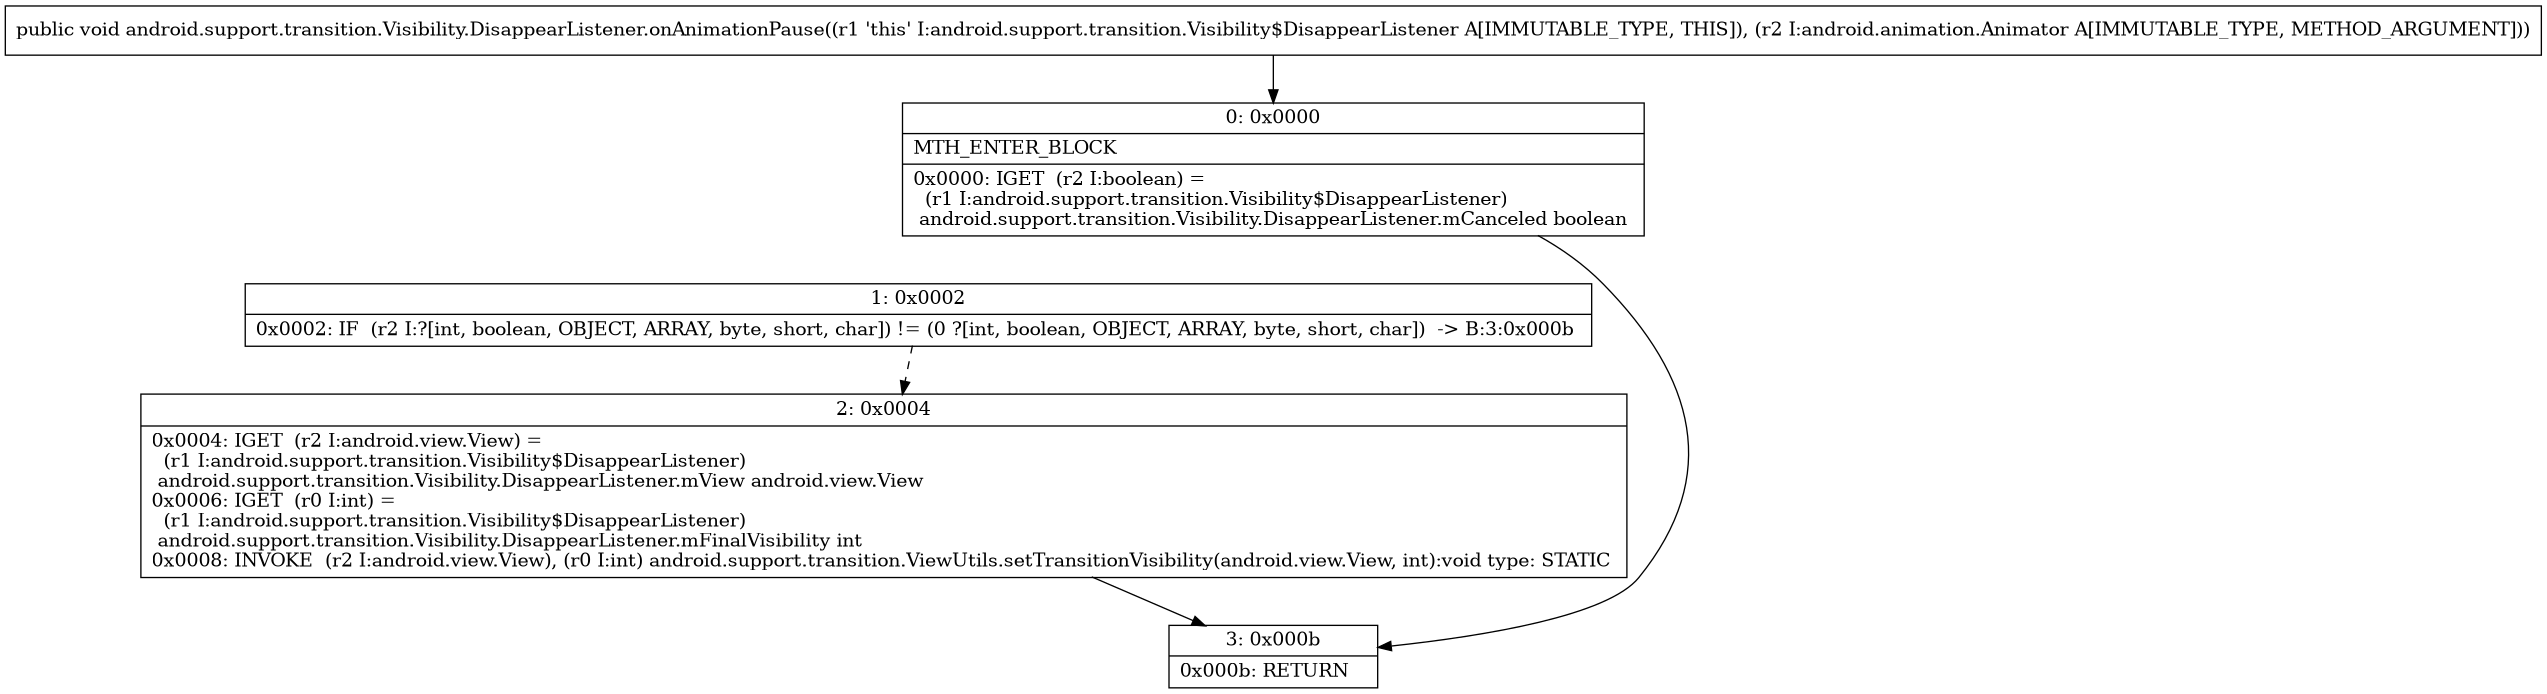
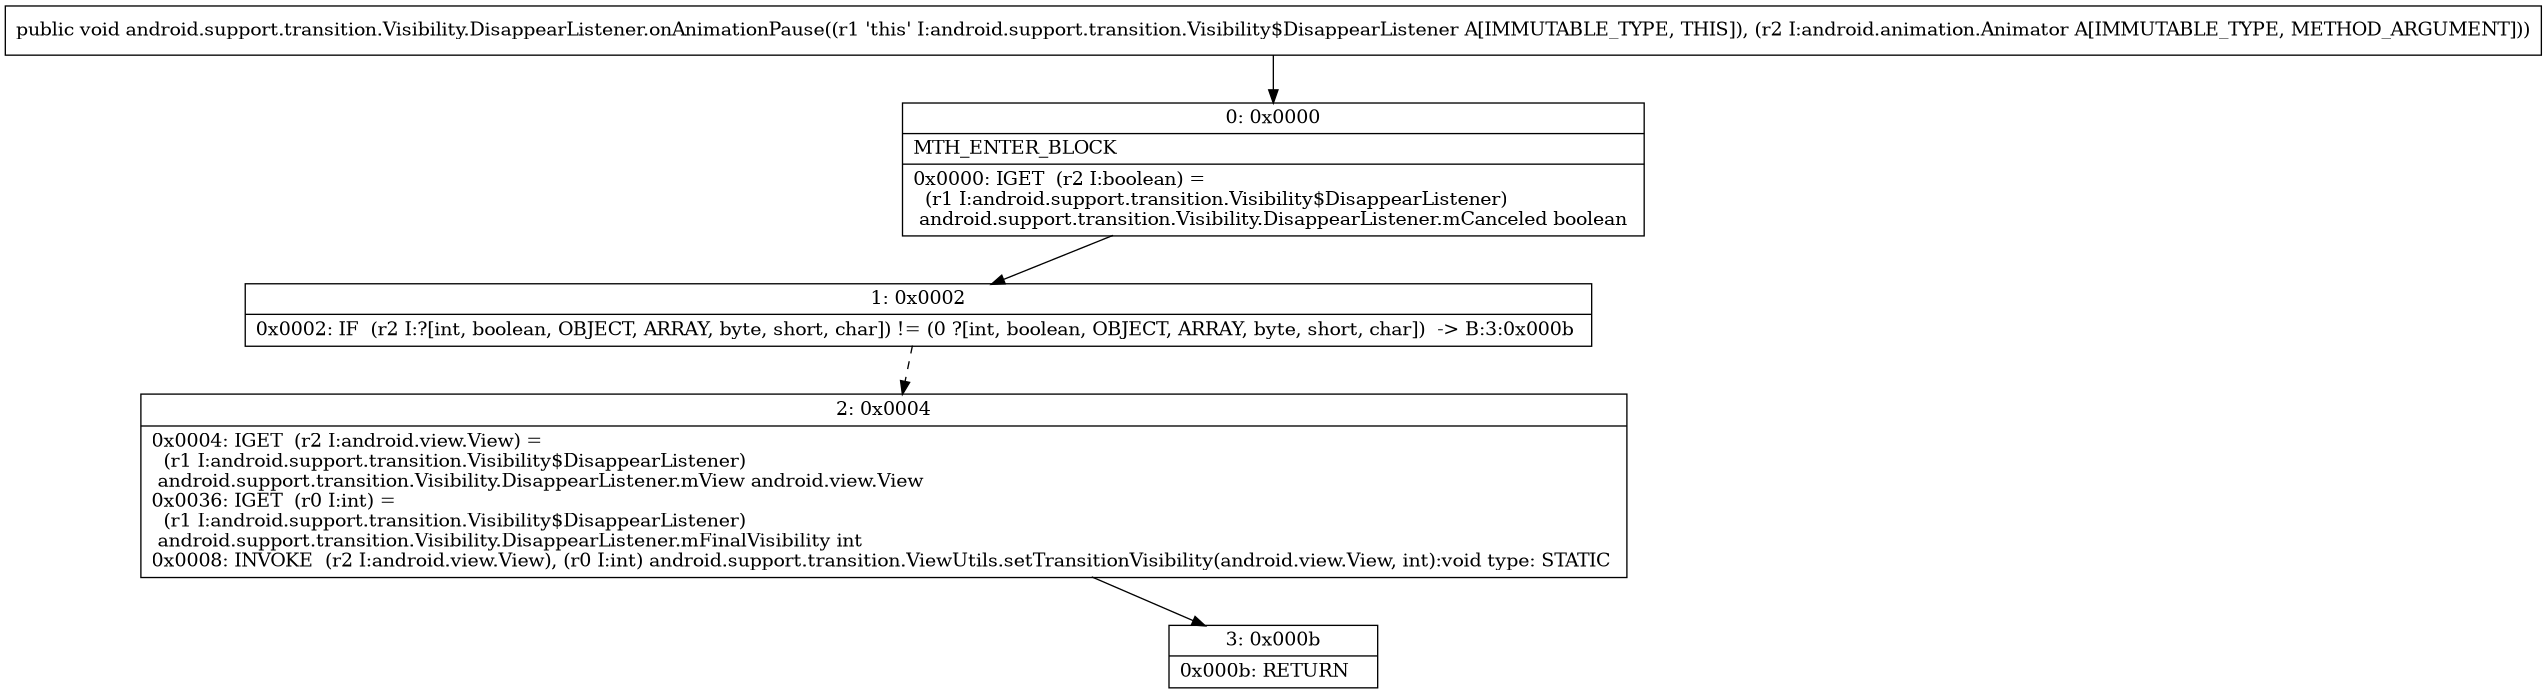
(277, 501) -> (277, 501)
(1677, 512) -> (1058, 257)
